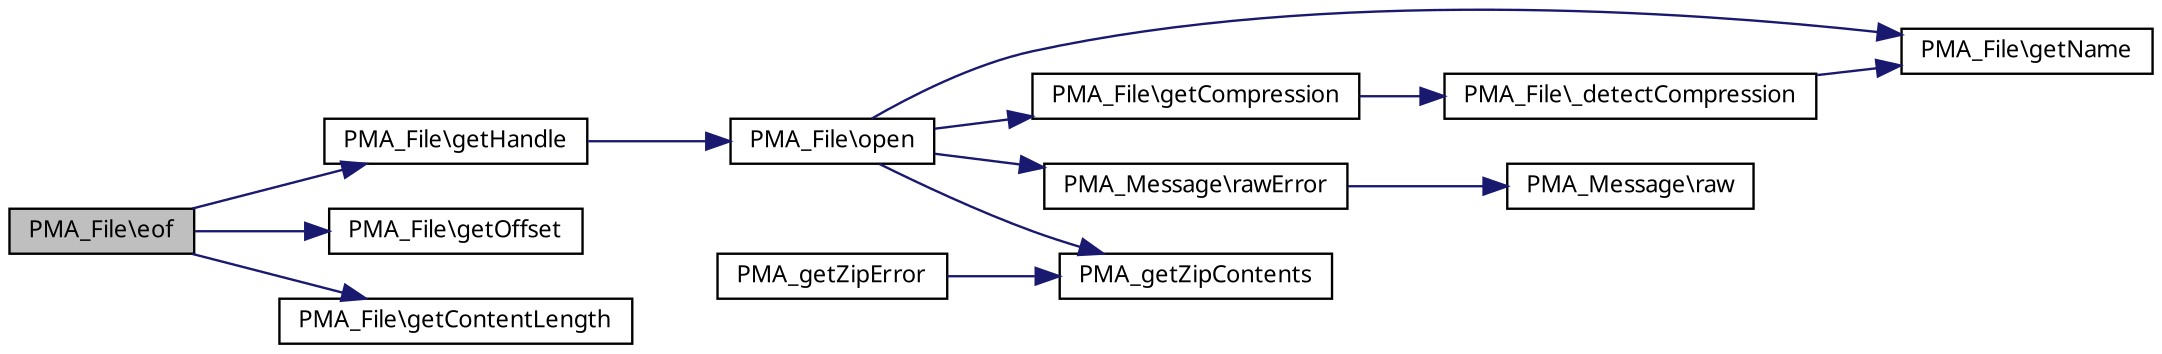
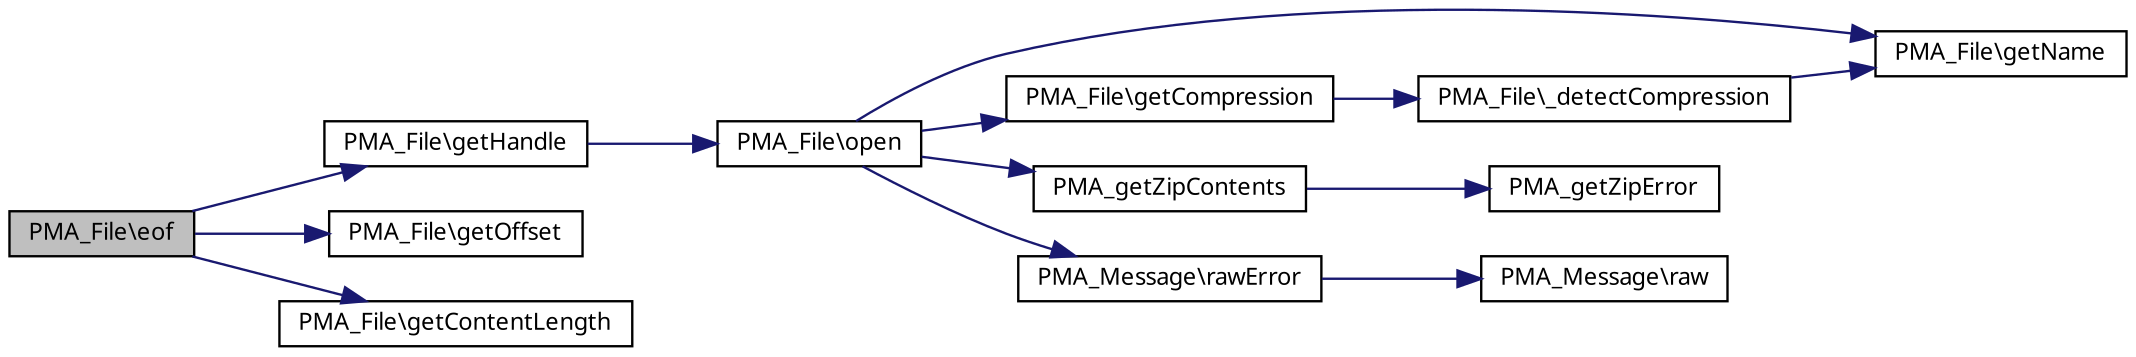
(991, 276) -> (1386, 189)
